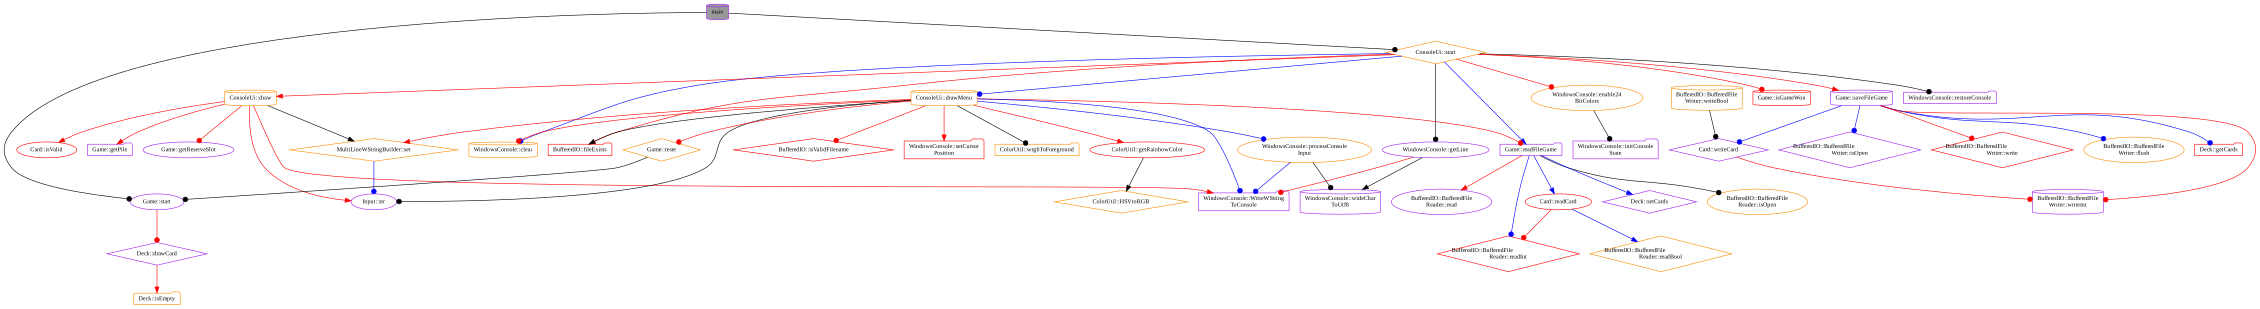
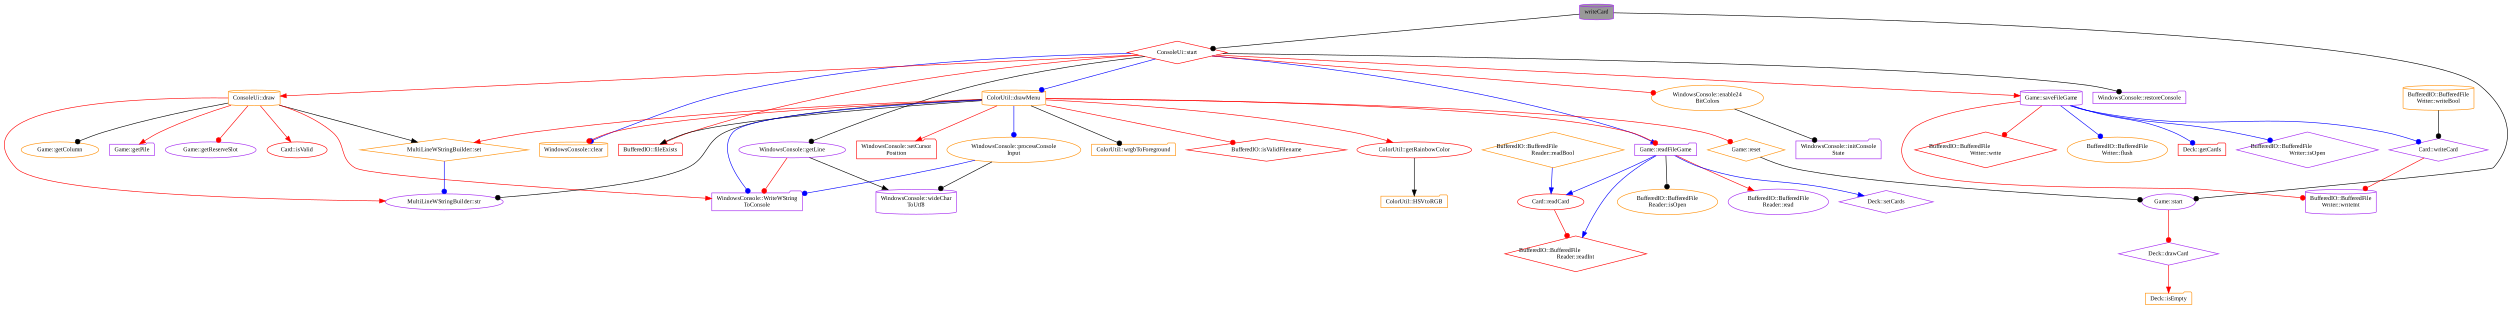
(718, 12) -> (1597, 12)
(1436, 53) -> (1177, 53)
(944, 98) -> (1014, 98)
(1782, 98) -> none
none -> (60, 150)
(1519, 193) -> (1614, 188)
(374, 202) -> (444, 202)
(1121, 202) -> (1414, 202)
(1602, 224) -> (1552, 178)
